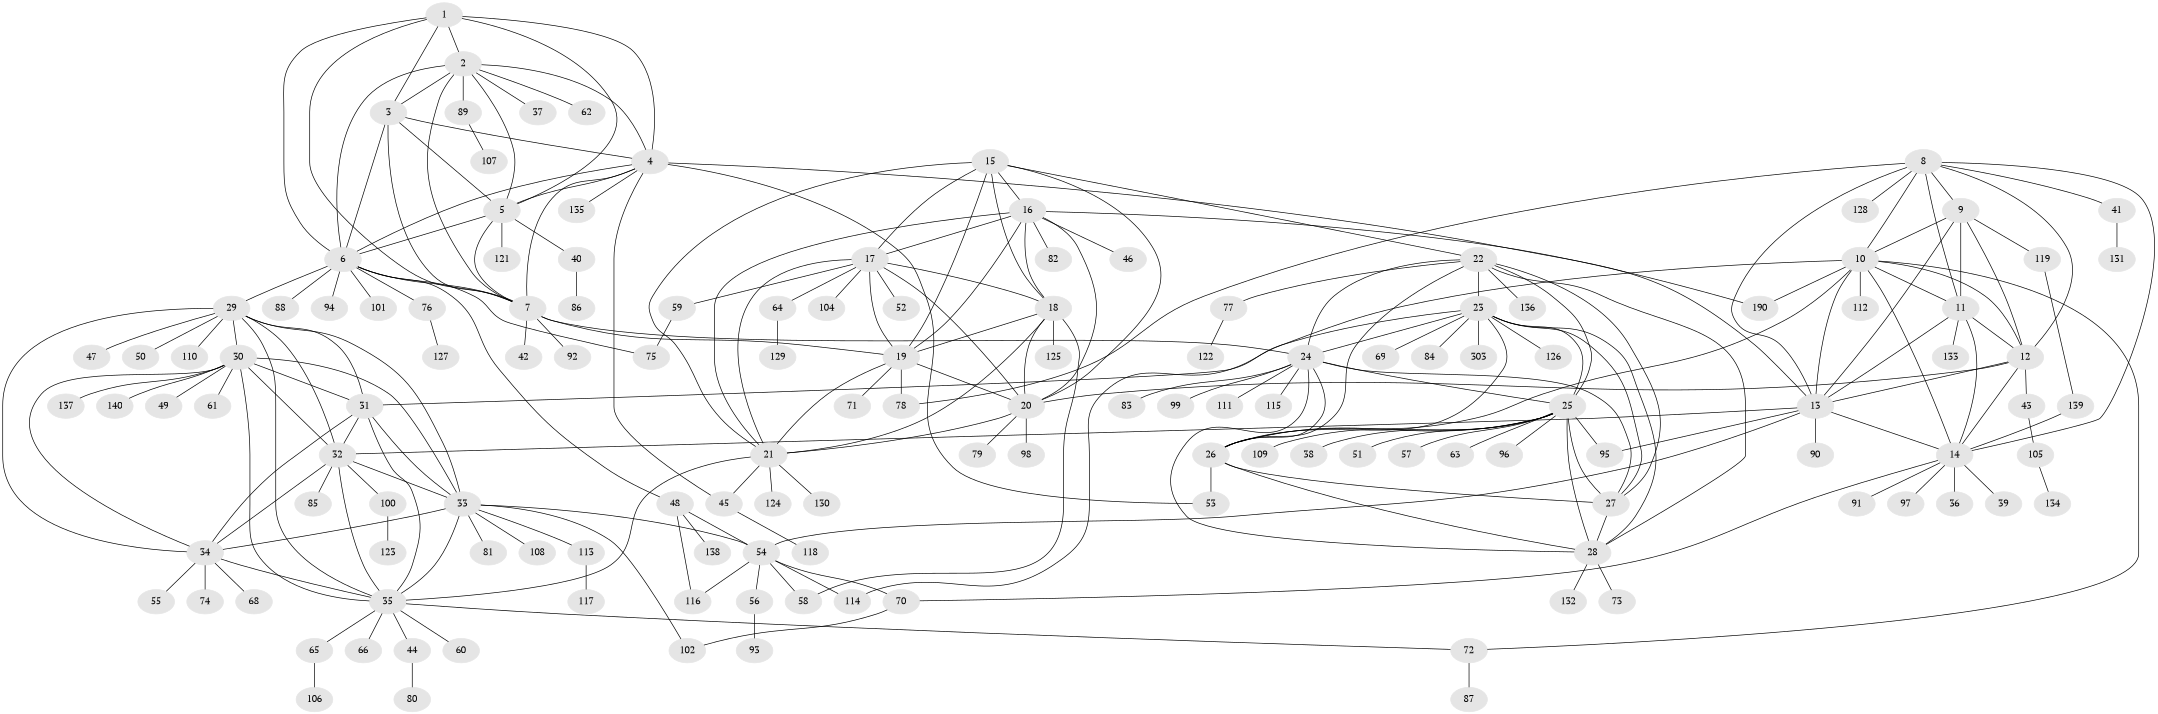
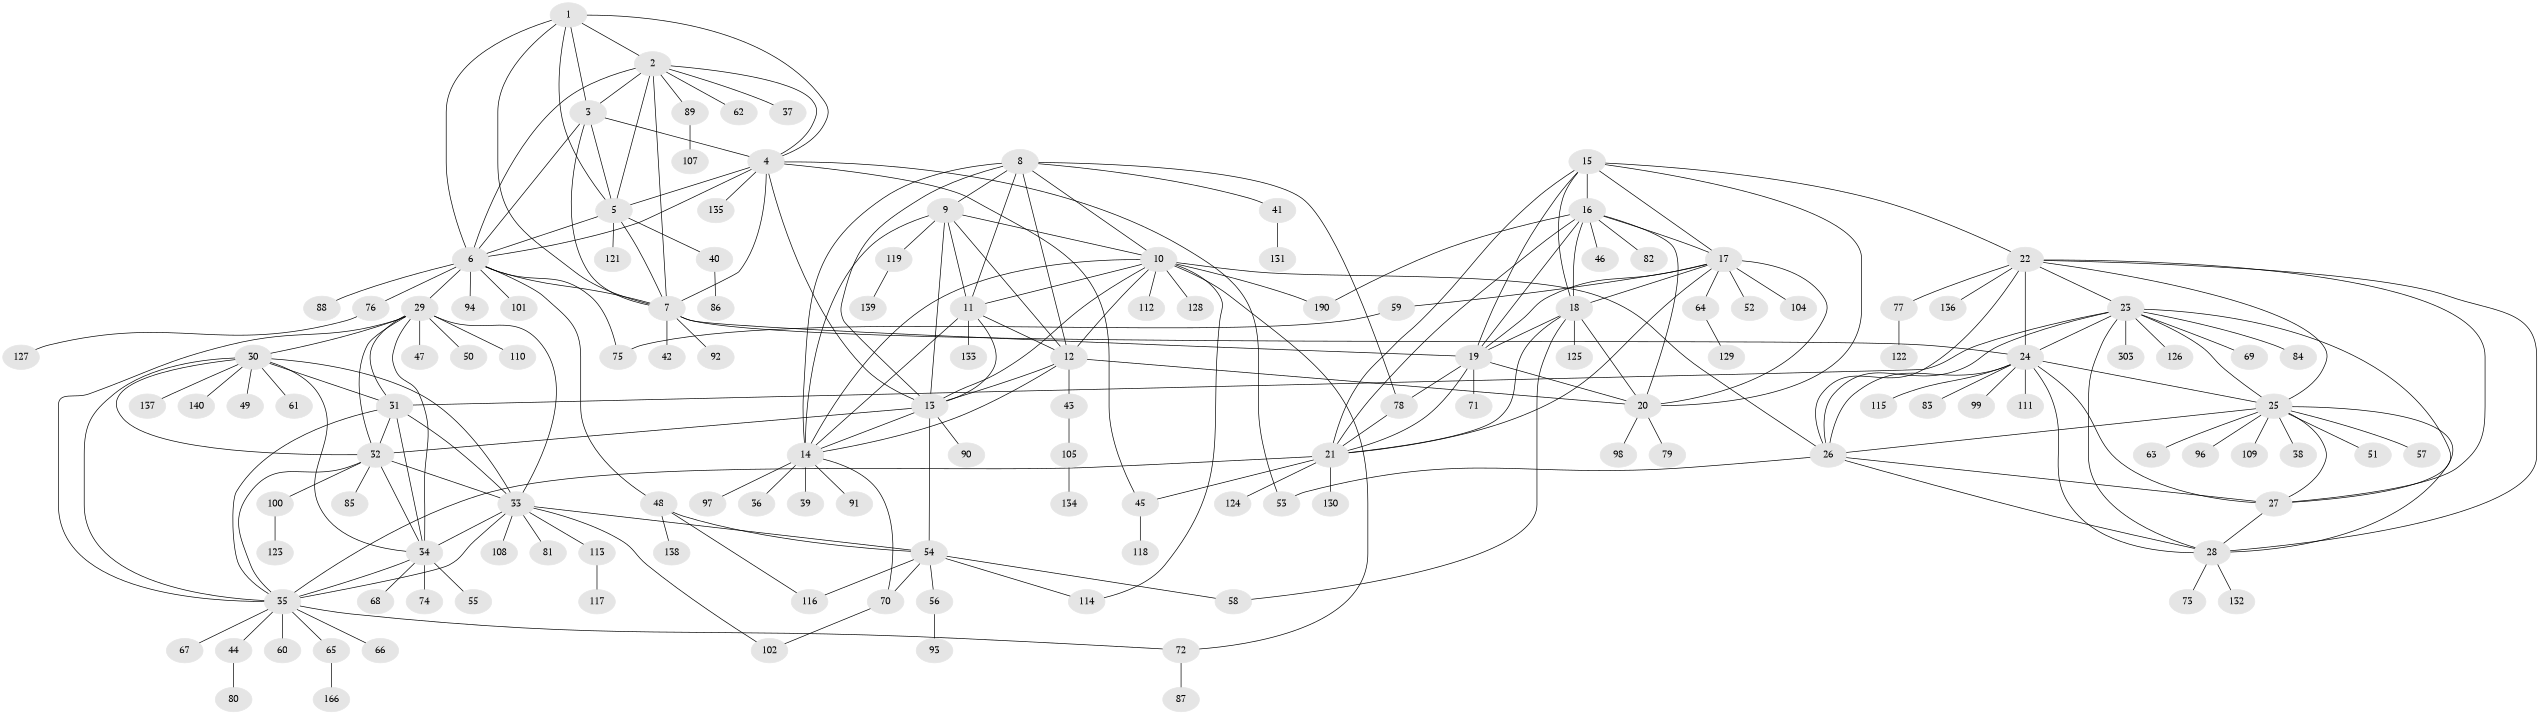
(1892, 186) -> (1177, 284)
(2016, 432) -> (831, 307)
(872, 443) -> (1365, 431)
(1605, 455) -> none
none -> (185, 651)
(314, 700) -> (331, 700)
